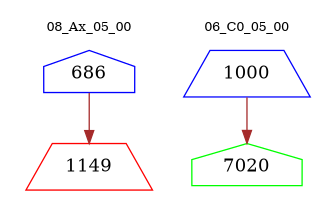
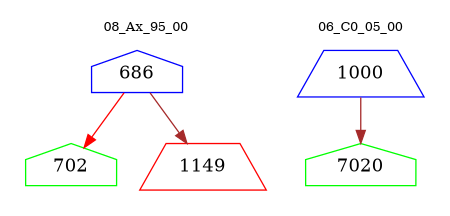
(89, 28) -> (146, 28)
none -> (71, 167)
